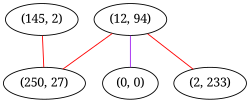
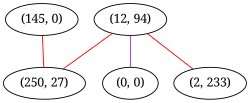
(42, 19) -> (42, 19)
